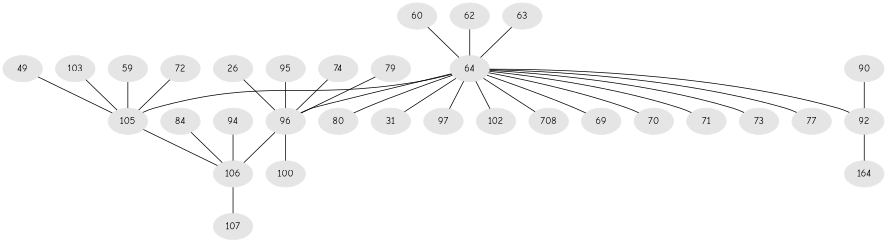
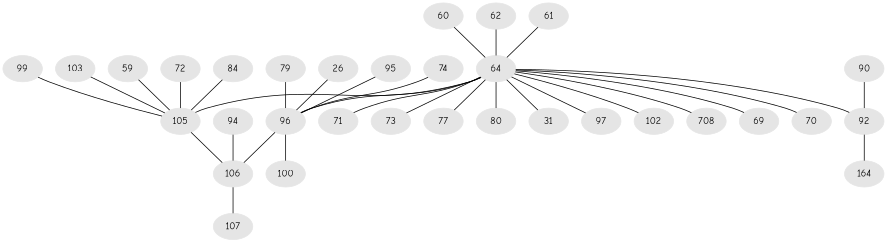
(522, 16) -> (549, 16)
(23, 69) -> (23, 69)
(207, 147) -> (207, 95)
